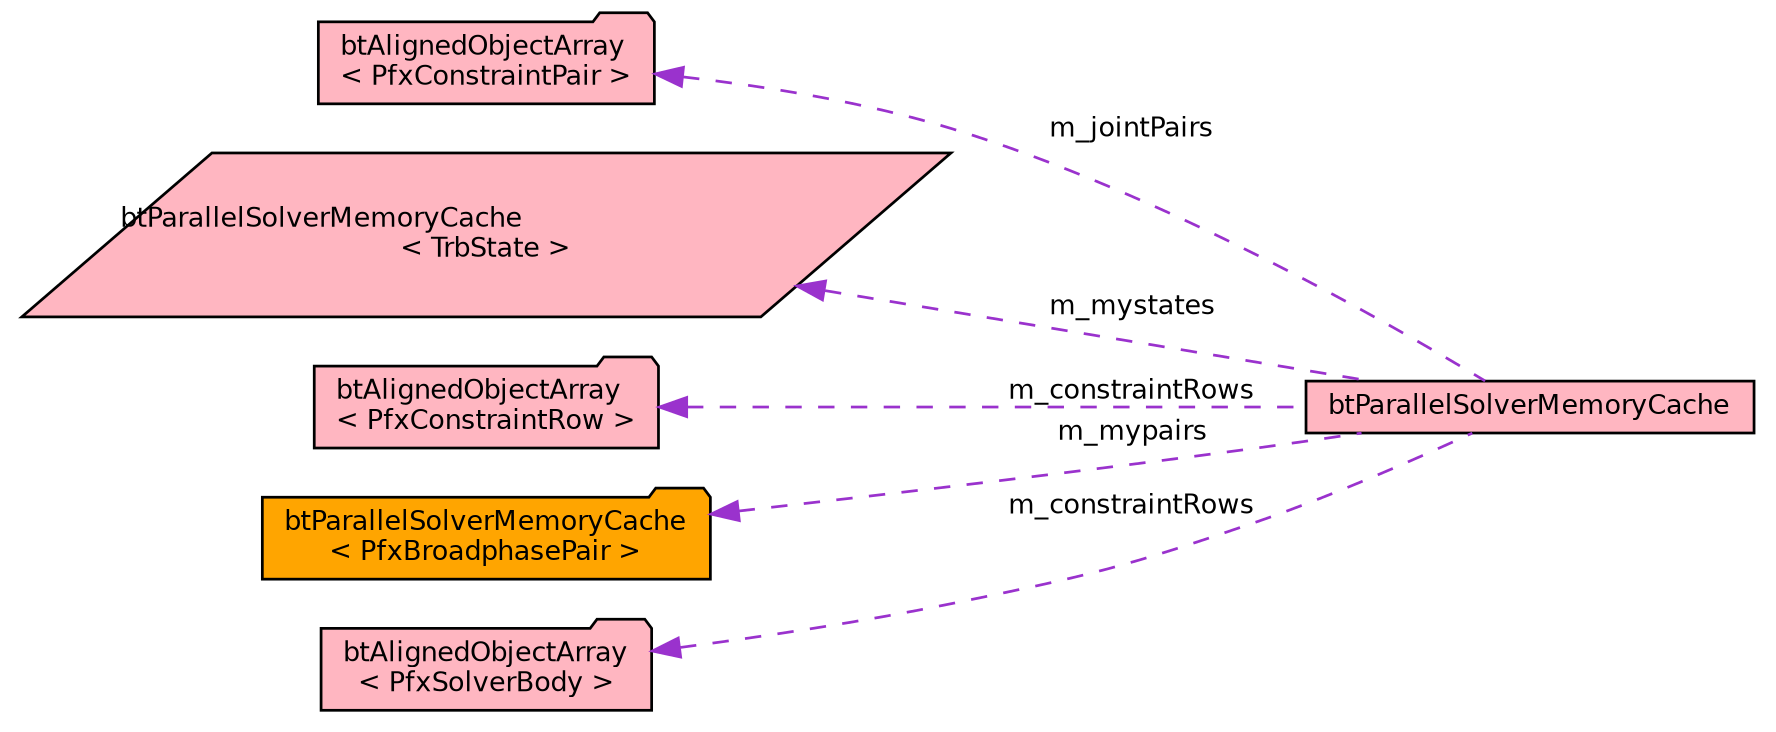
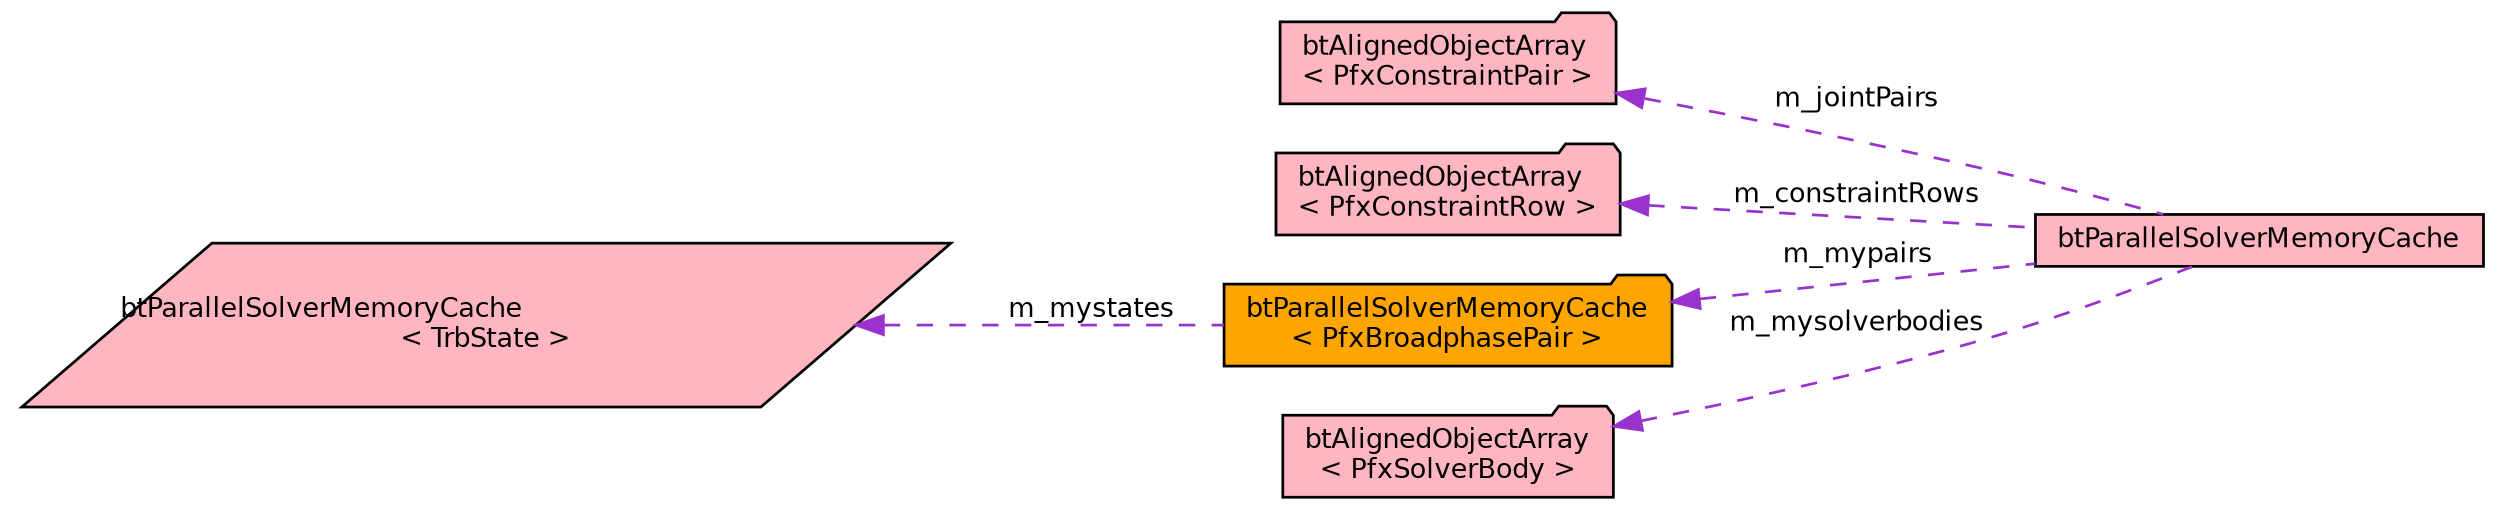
(1098, 336) -> (1054, 325)
(1128, 507) -> (1854, 324)
